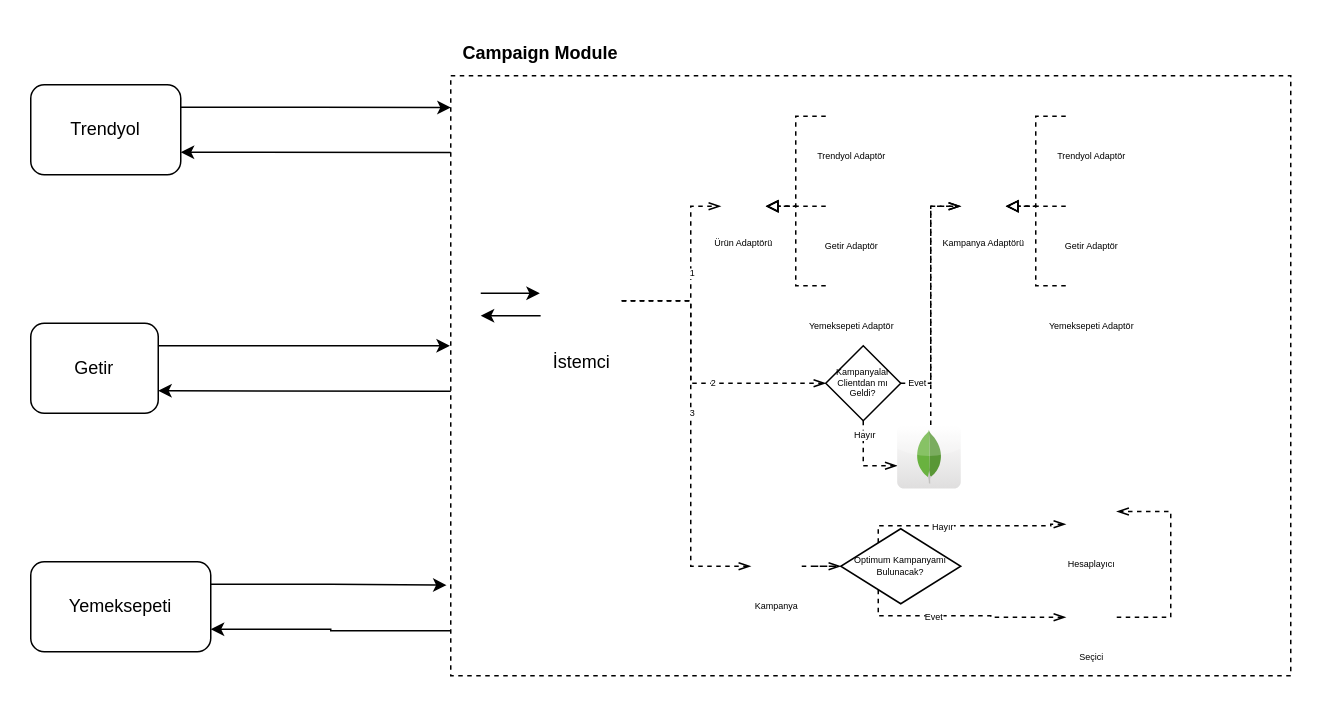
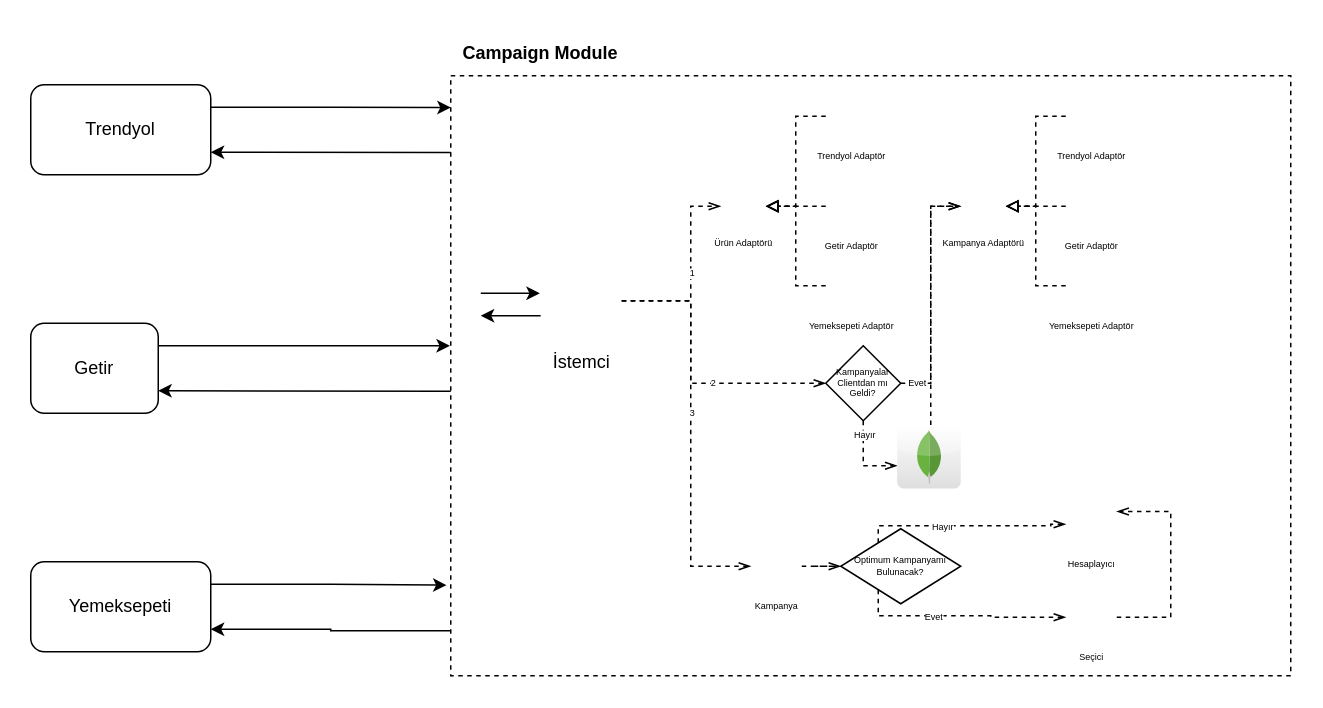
(106, 130) -> (121, 130)
